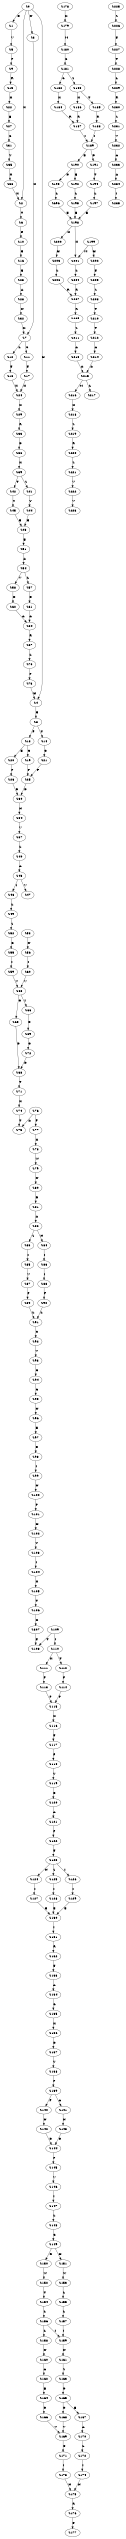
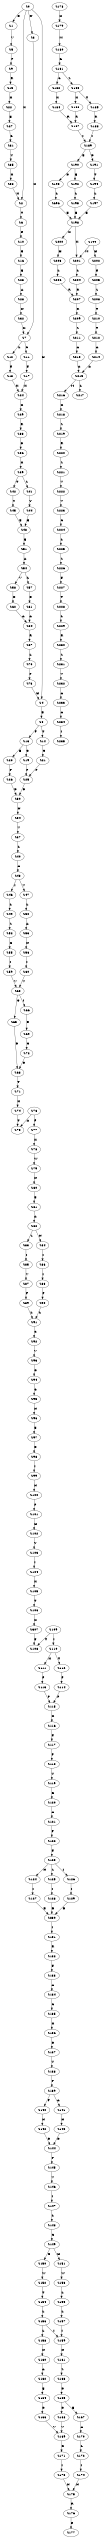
none -> (61, 530)
none -> (26, 914)
(53, 1918) -> (52, 1918)
